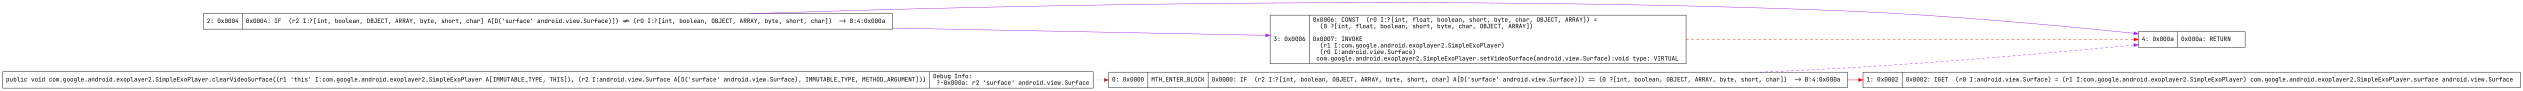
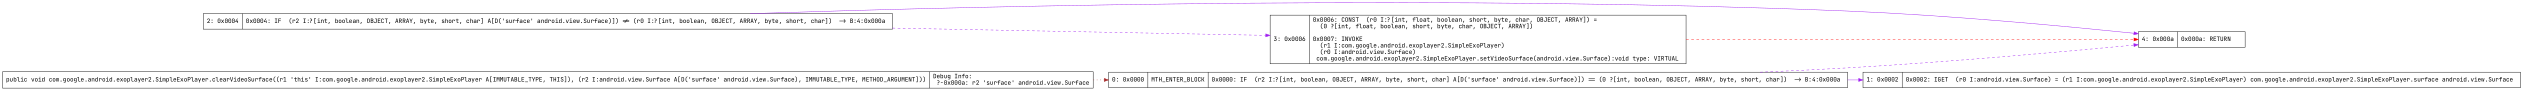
(1079, 32) -> (1079, 32)
(1853, 80) -> (1853, 80)
